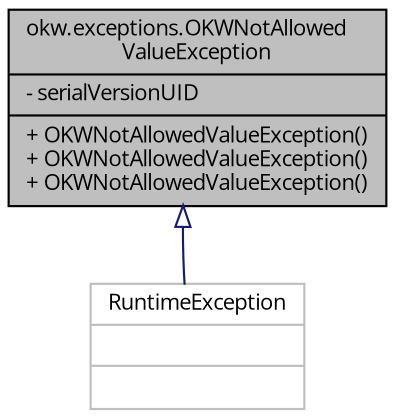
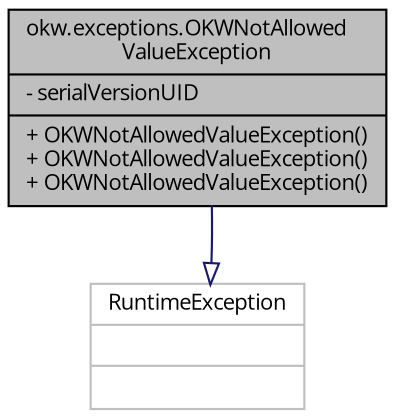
(183, 256) -> (212, 234)
